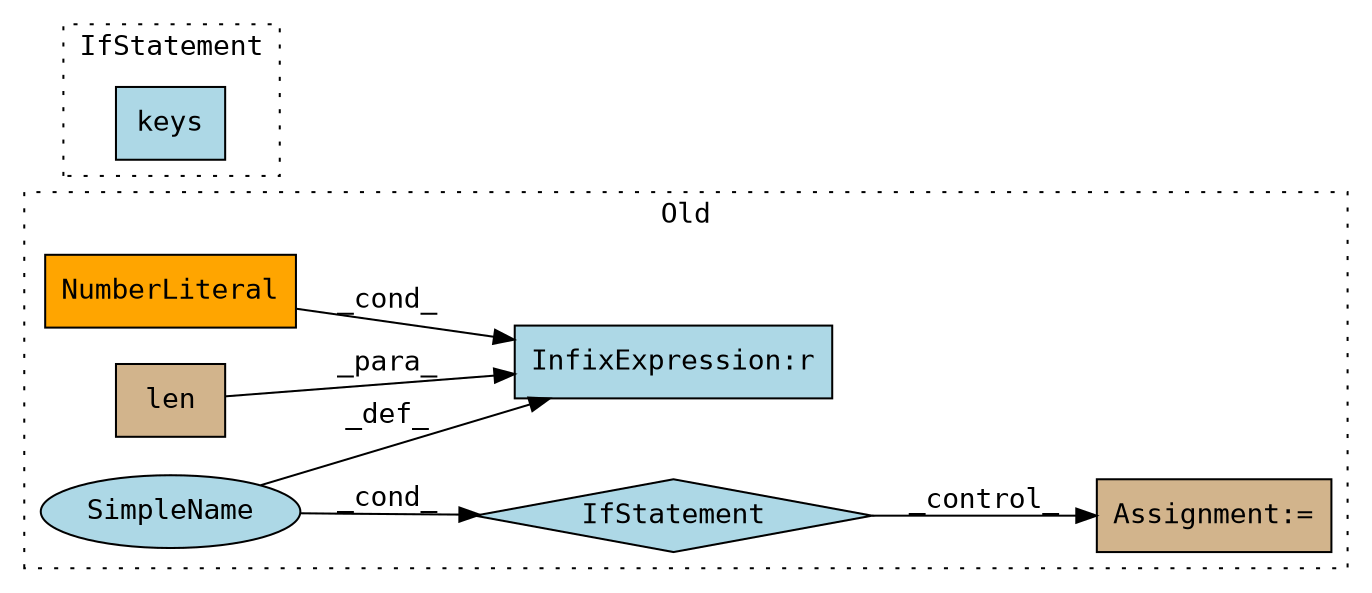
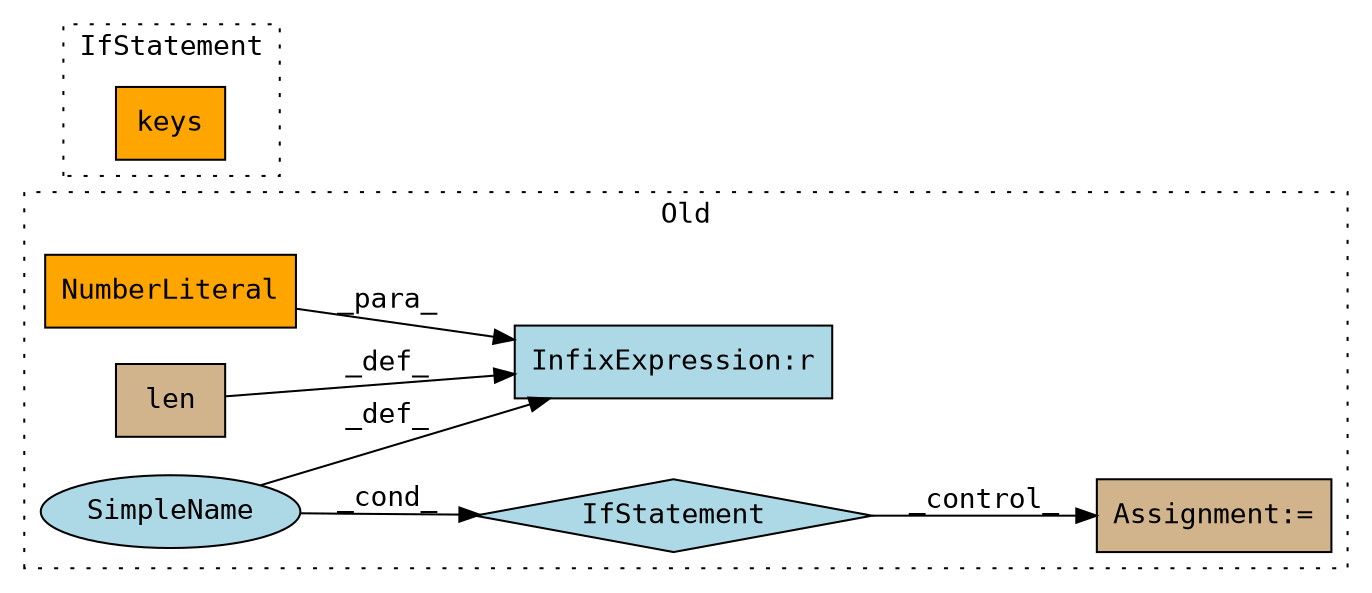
(171, 123) -> (171, 123)
(388, 300) -> (388, 300)
(388, 363) -> (388, 363)
